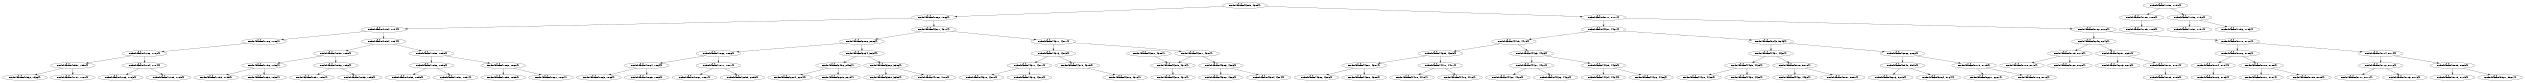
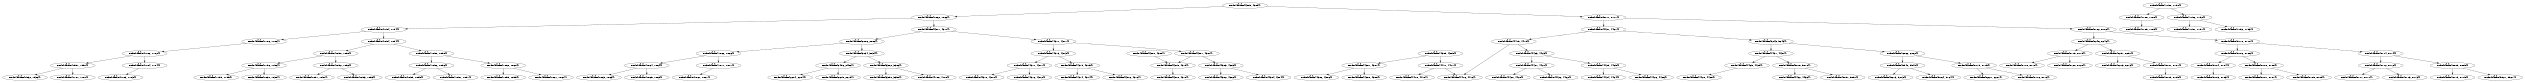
(1478, 47) -> (1488, 59)
(168, 78) -> none
(742, 78) -> none
none -> (1077, 78)
(1747, 78) -> none
